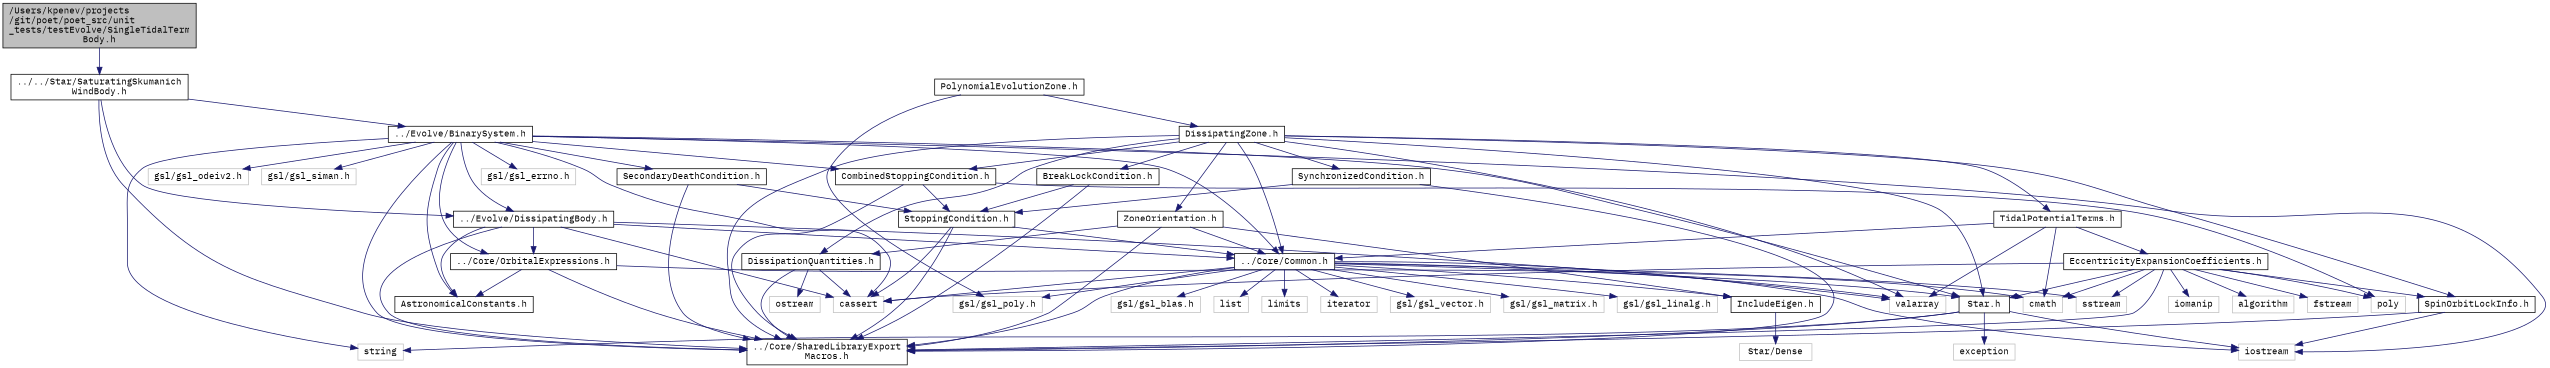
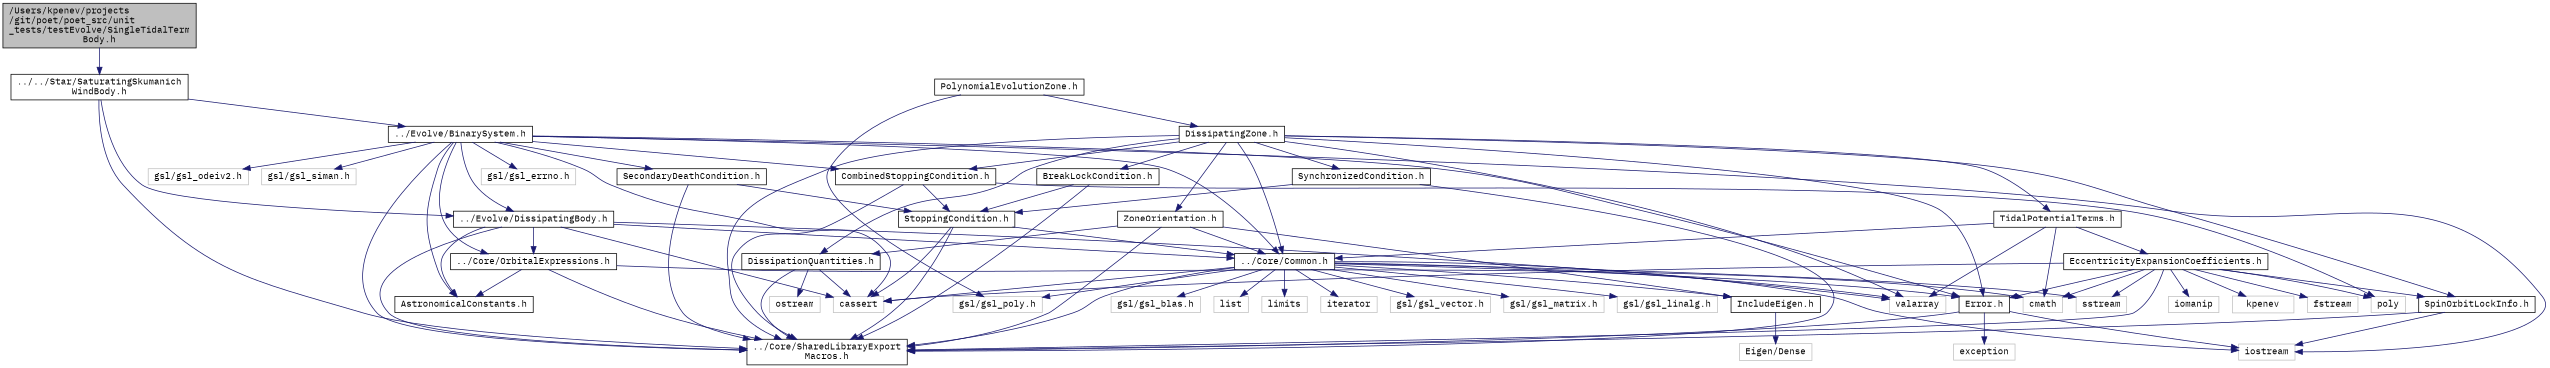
(1984, 304) -> (1984, 304)
(2263, 304) -> (2263, 304)
(381, 352) -> none
(1776, 352) -> (1776, 352)
